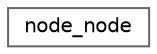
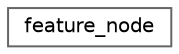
(79, 27) -> (90, 27)
